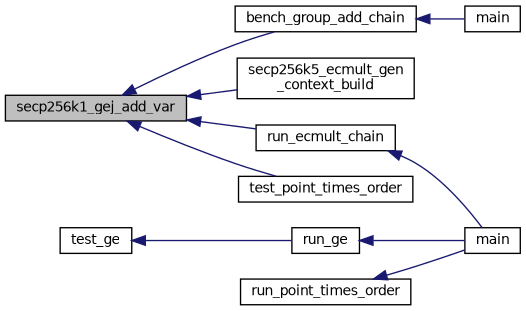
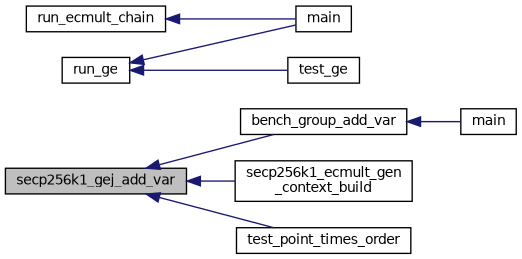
(326, 19) -> (324, 122)
(326, 78) -> (324, 181)
(228, 125) -> none
(219, 241) -> (216, 70)
(326, 292) -> none
